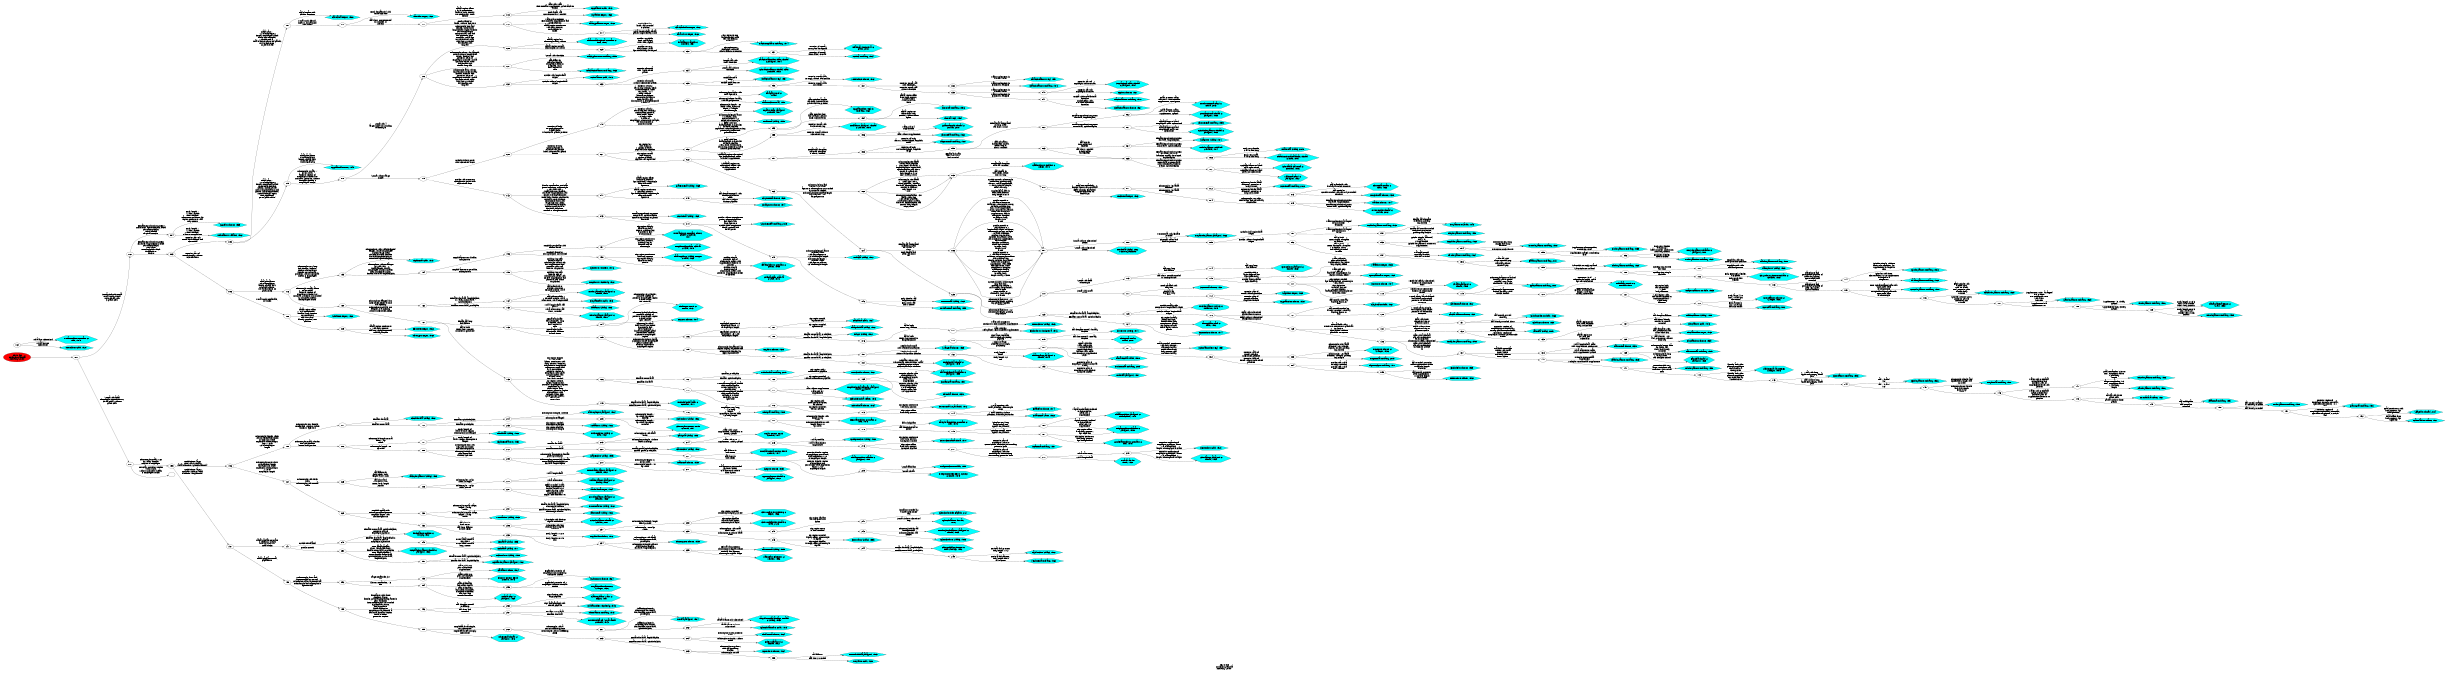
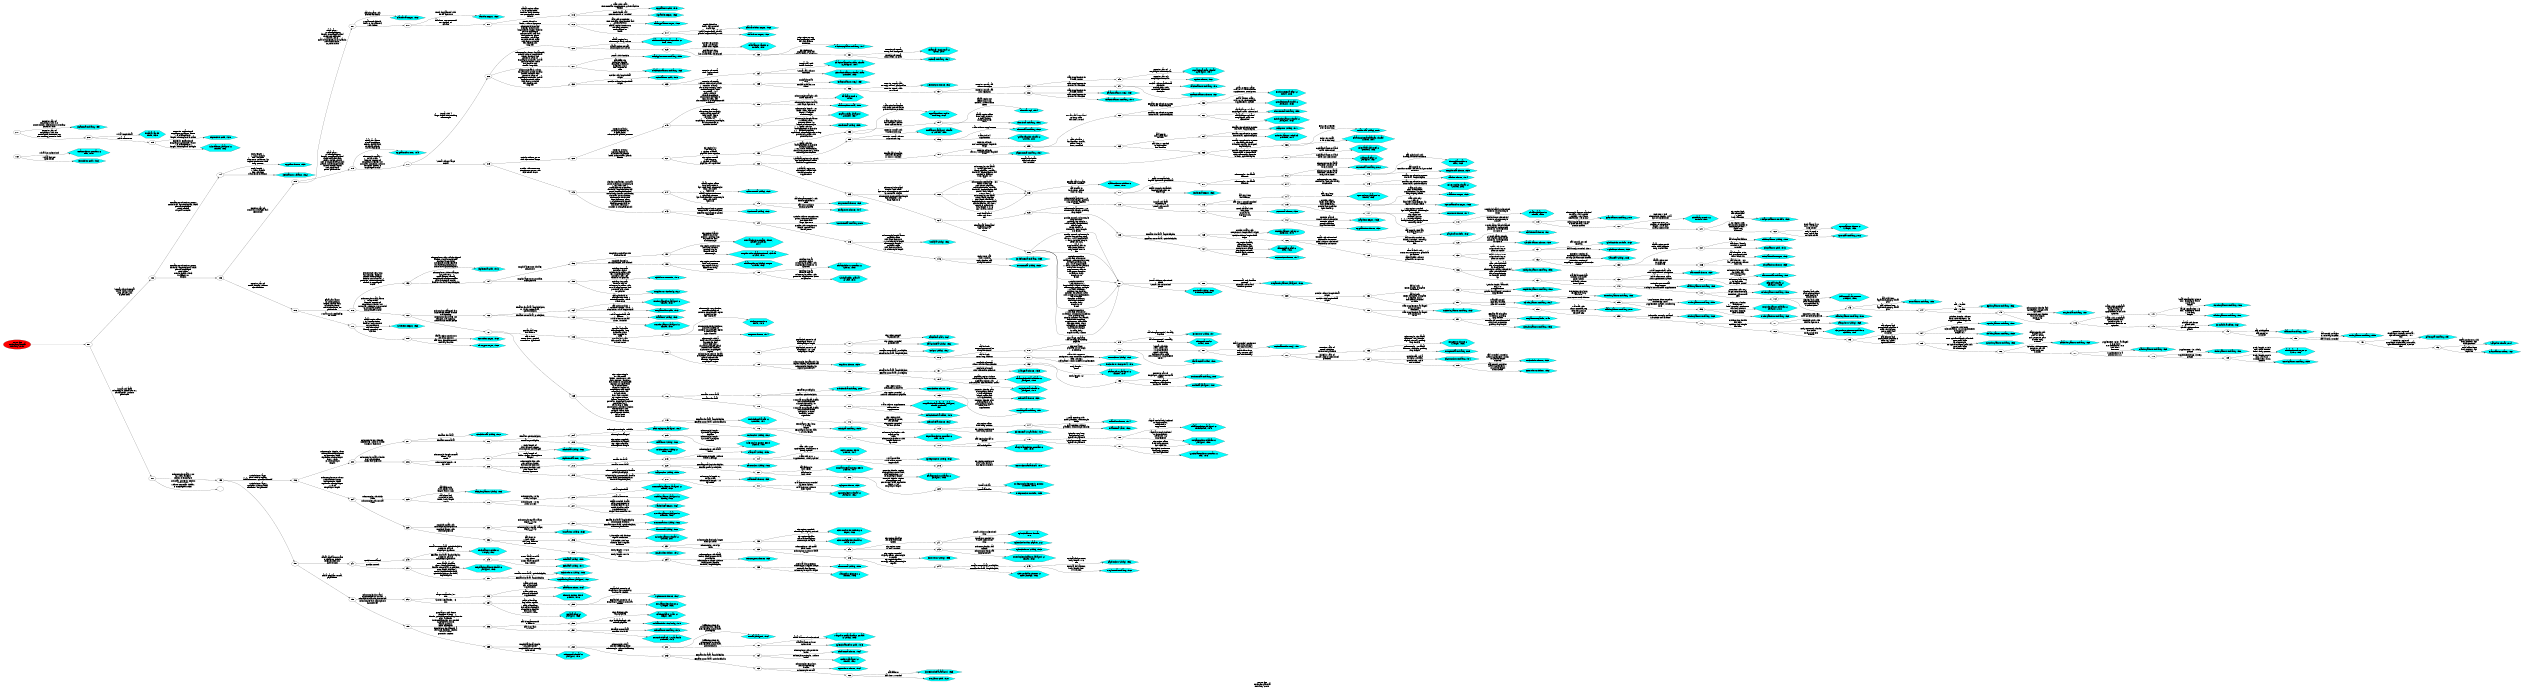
(688, 247) -> (758, 254)
(907, 450) -> none
